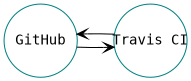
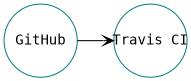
(101, 34) -> none
